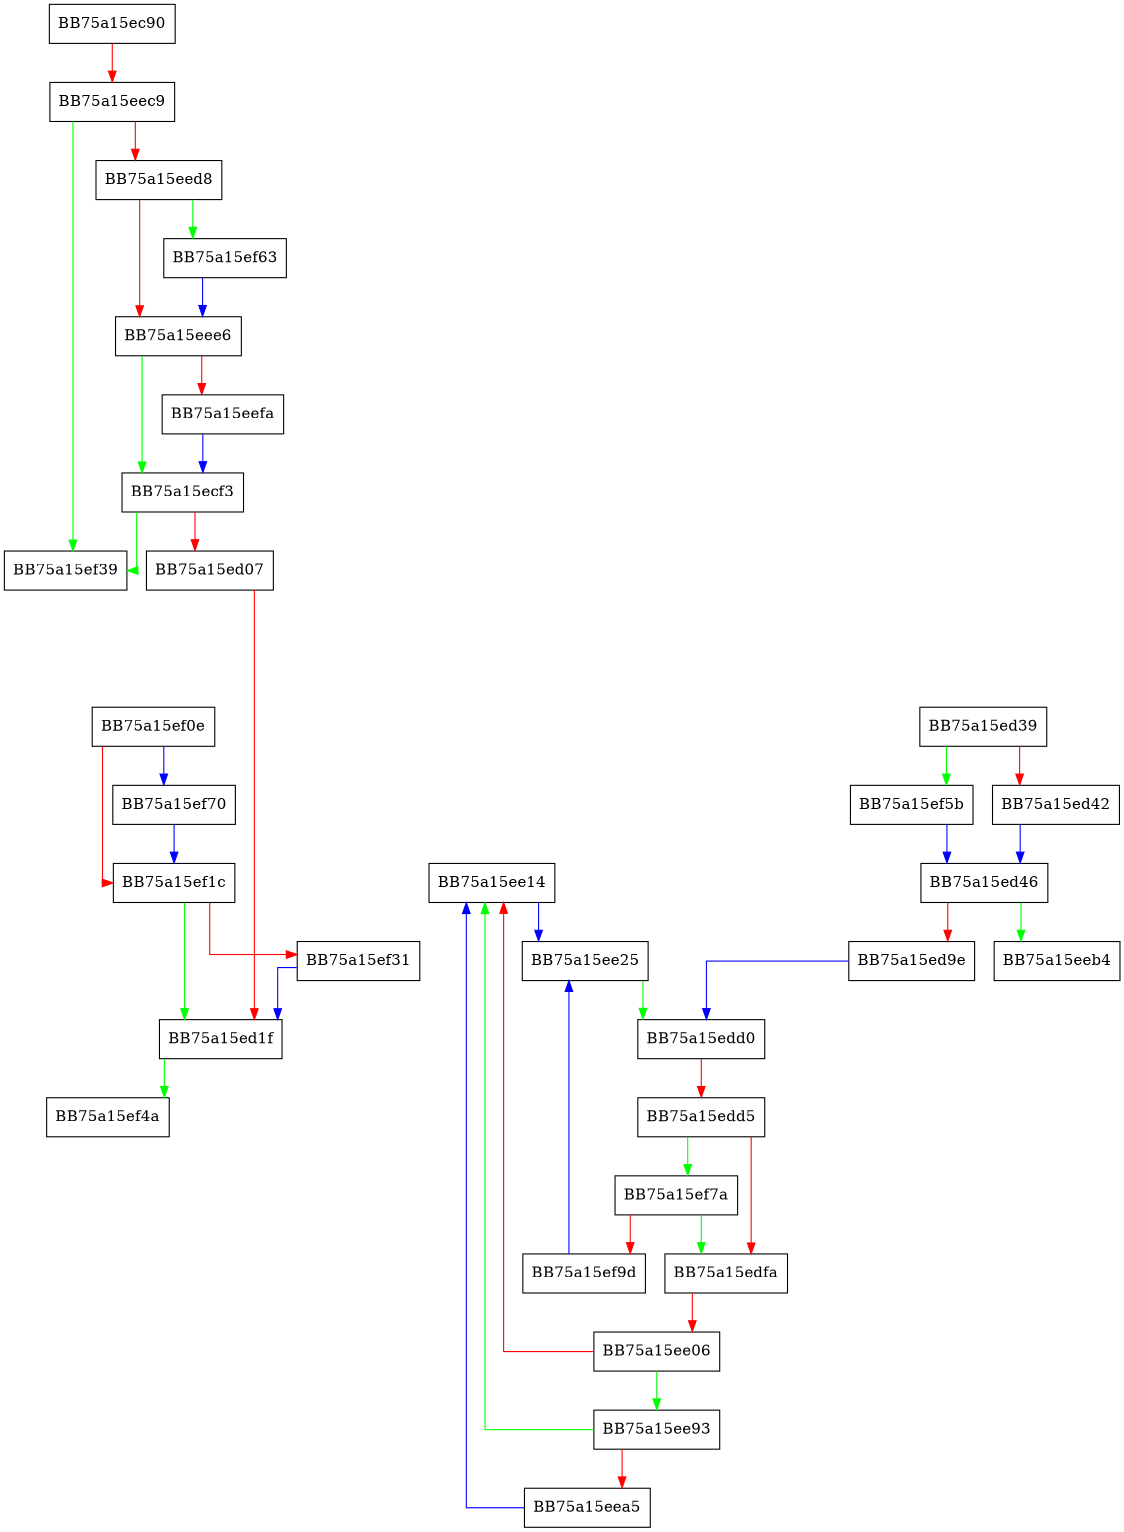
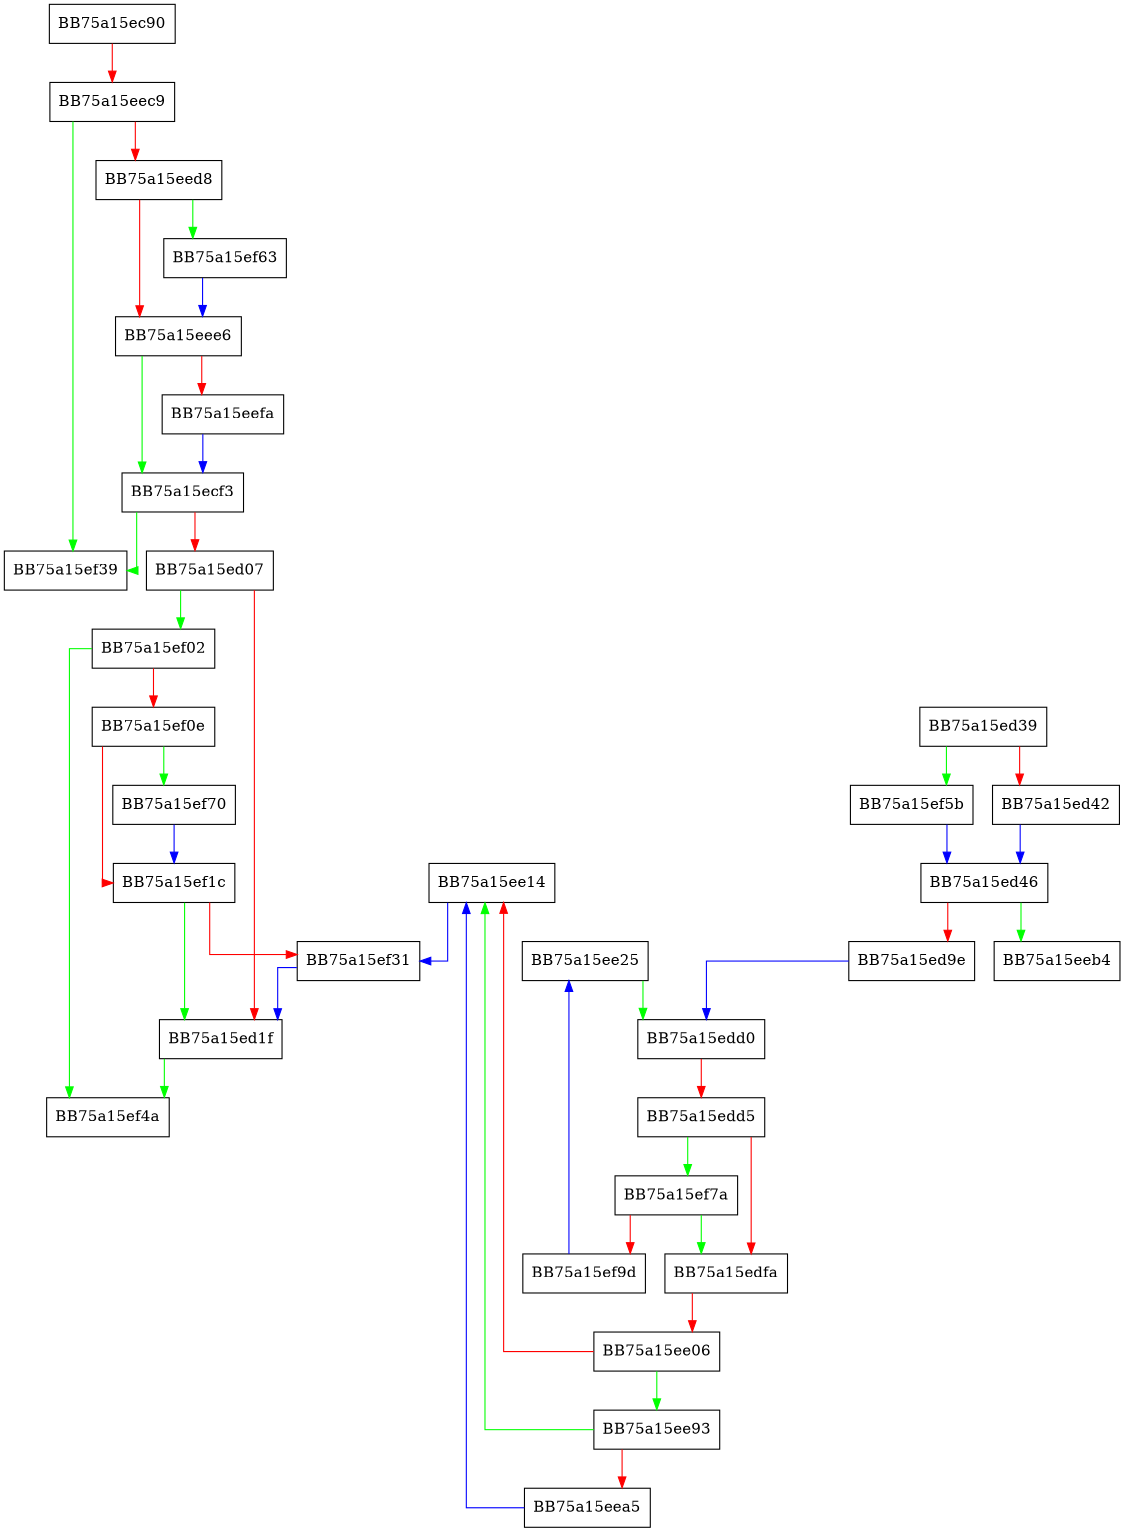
none -> (153, 649)
(164, 760) -> (164, 760)
(539, 916) -> (448, 940)
